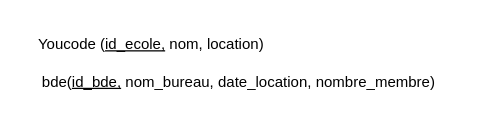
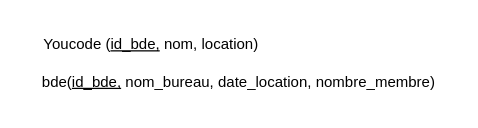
(151, 44) -> (151, 44)
